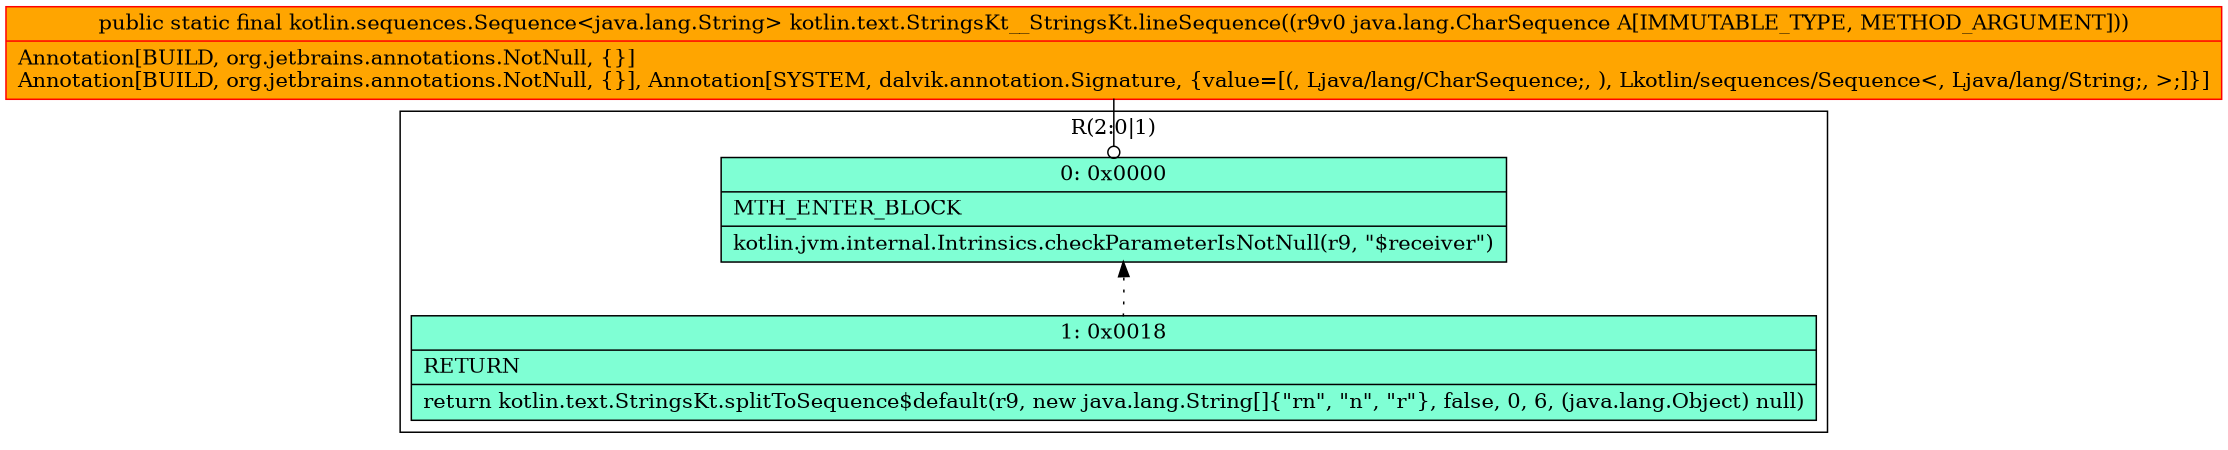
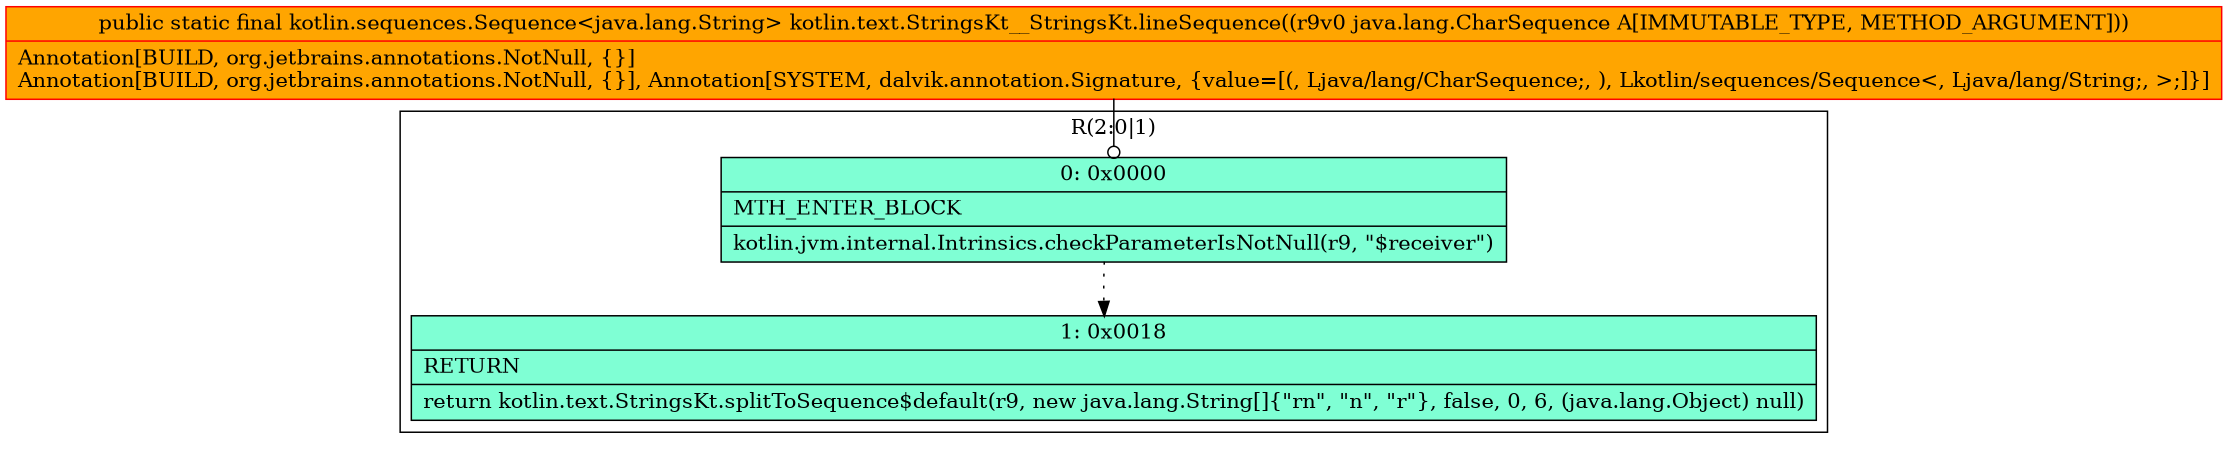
(1124, 297) -> (1104, 281)
